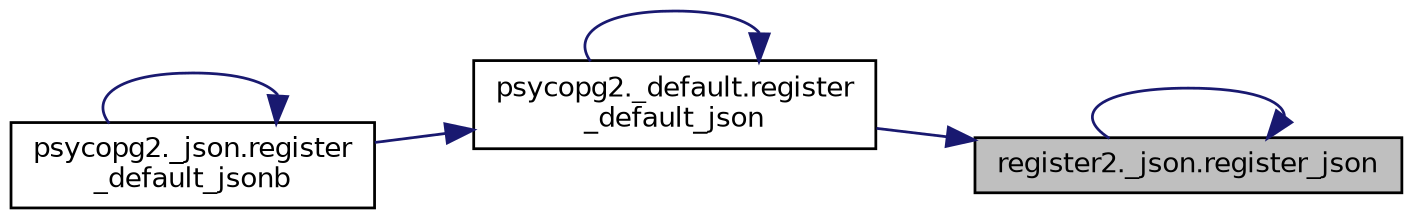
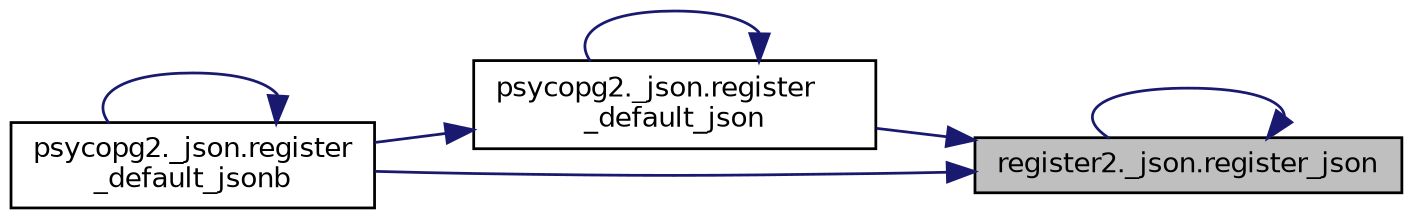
(675, 105) -> (675, 105)
none -> (661, 175)
